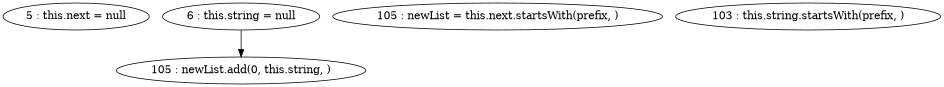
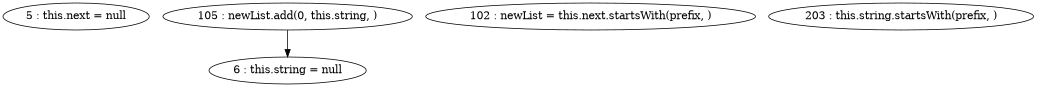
(498, 16) -> (591, 16)
(808, 16) -> (901, 16)
(241, 40) -> (288, 40)
